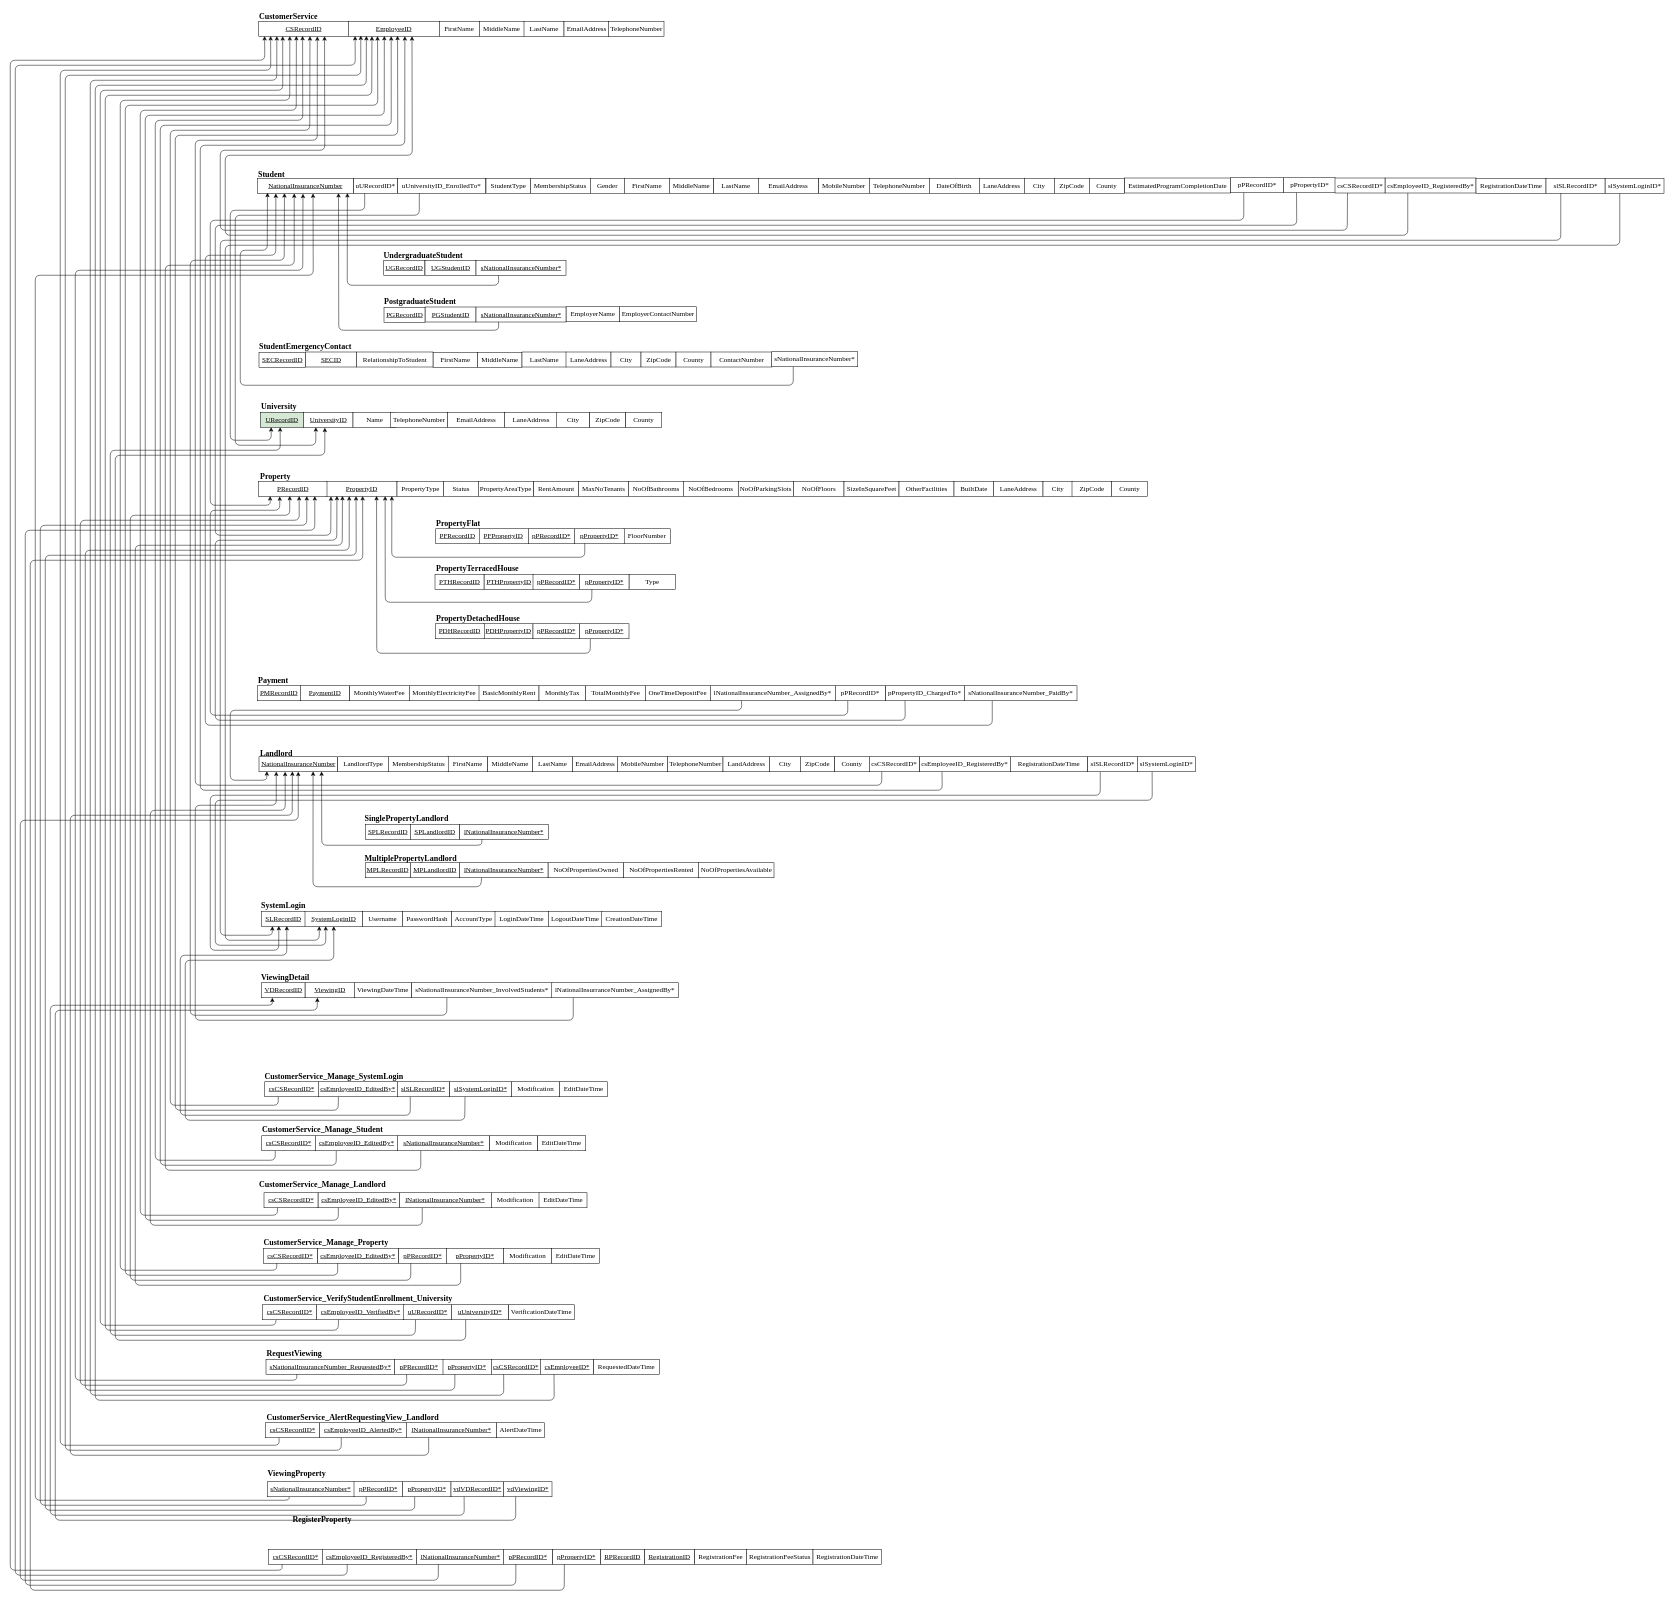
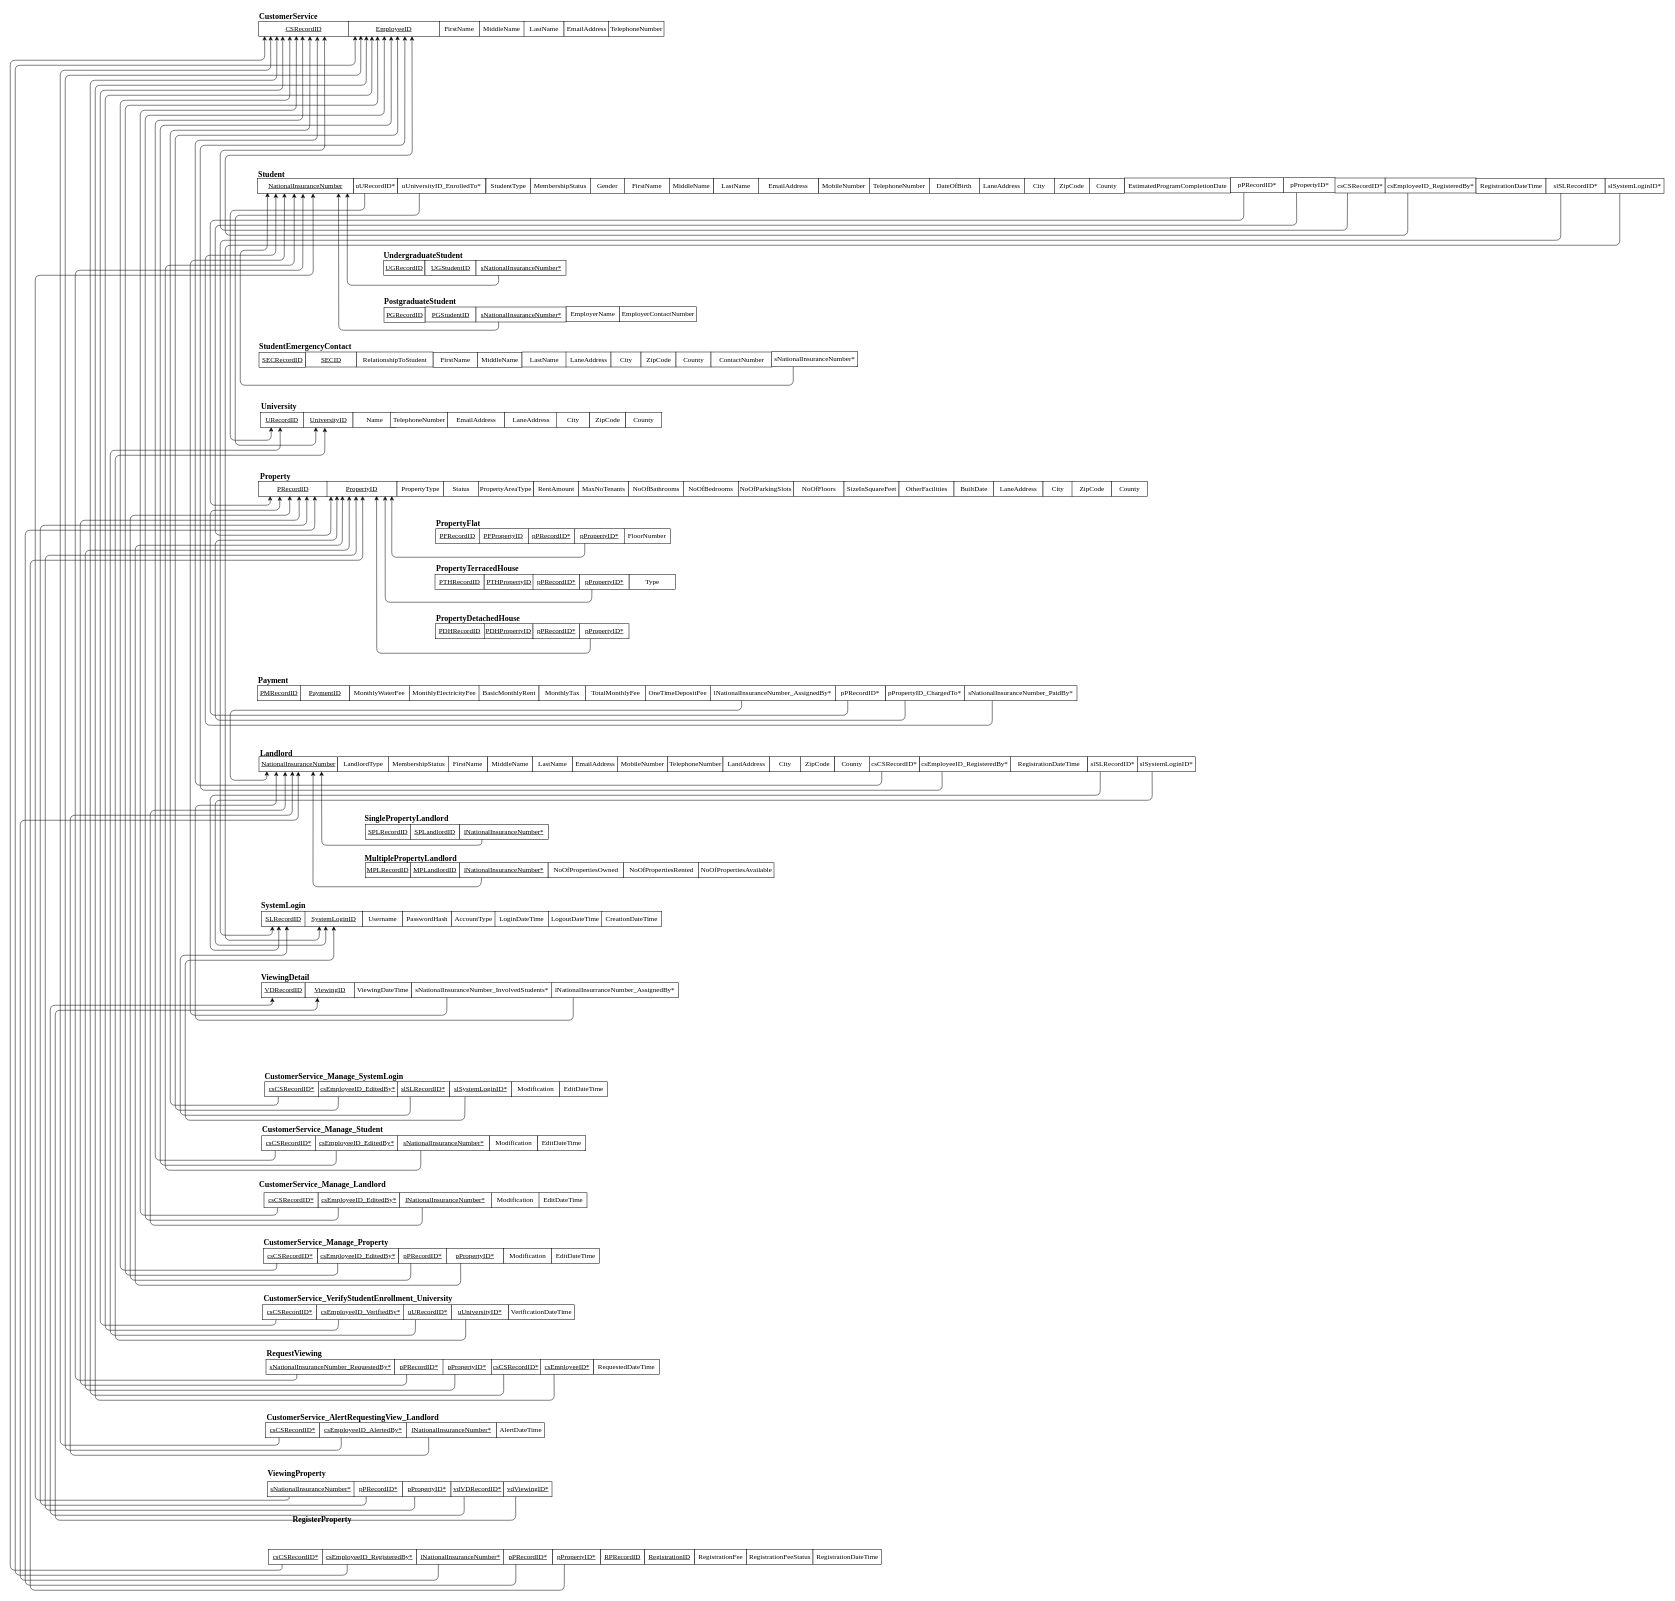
(282, 420) -> (282, 420)
